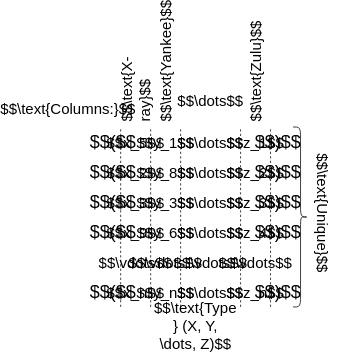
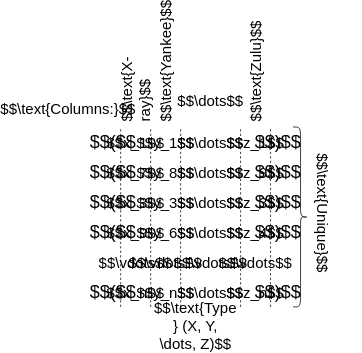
(135, 142) -> (135, 142)
(135, 172) -> (135, 172)
(255, 172) -> (255, 172)
